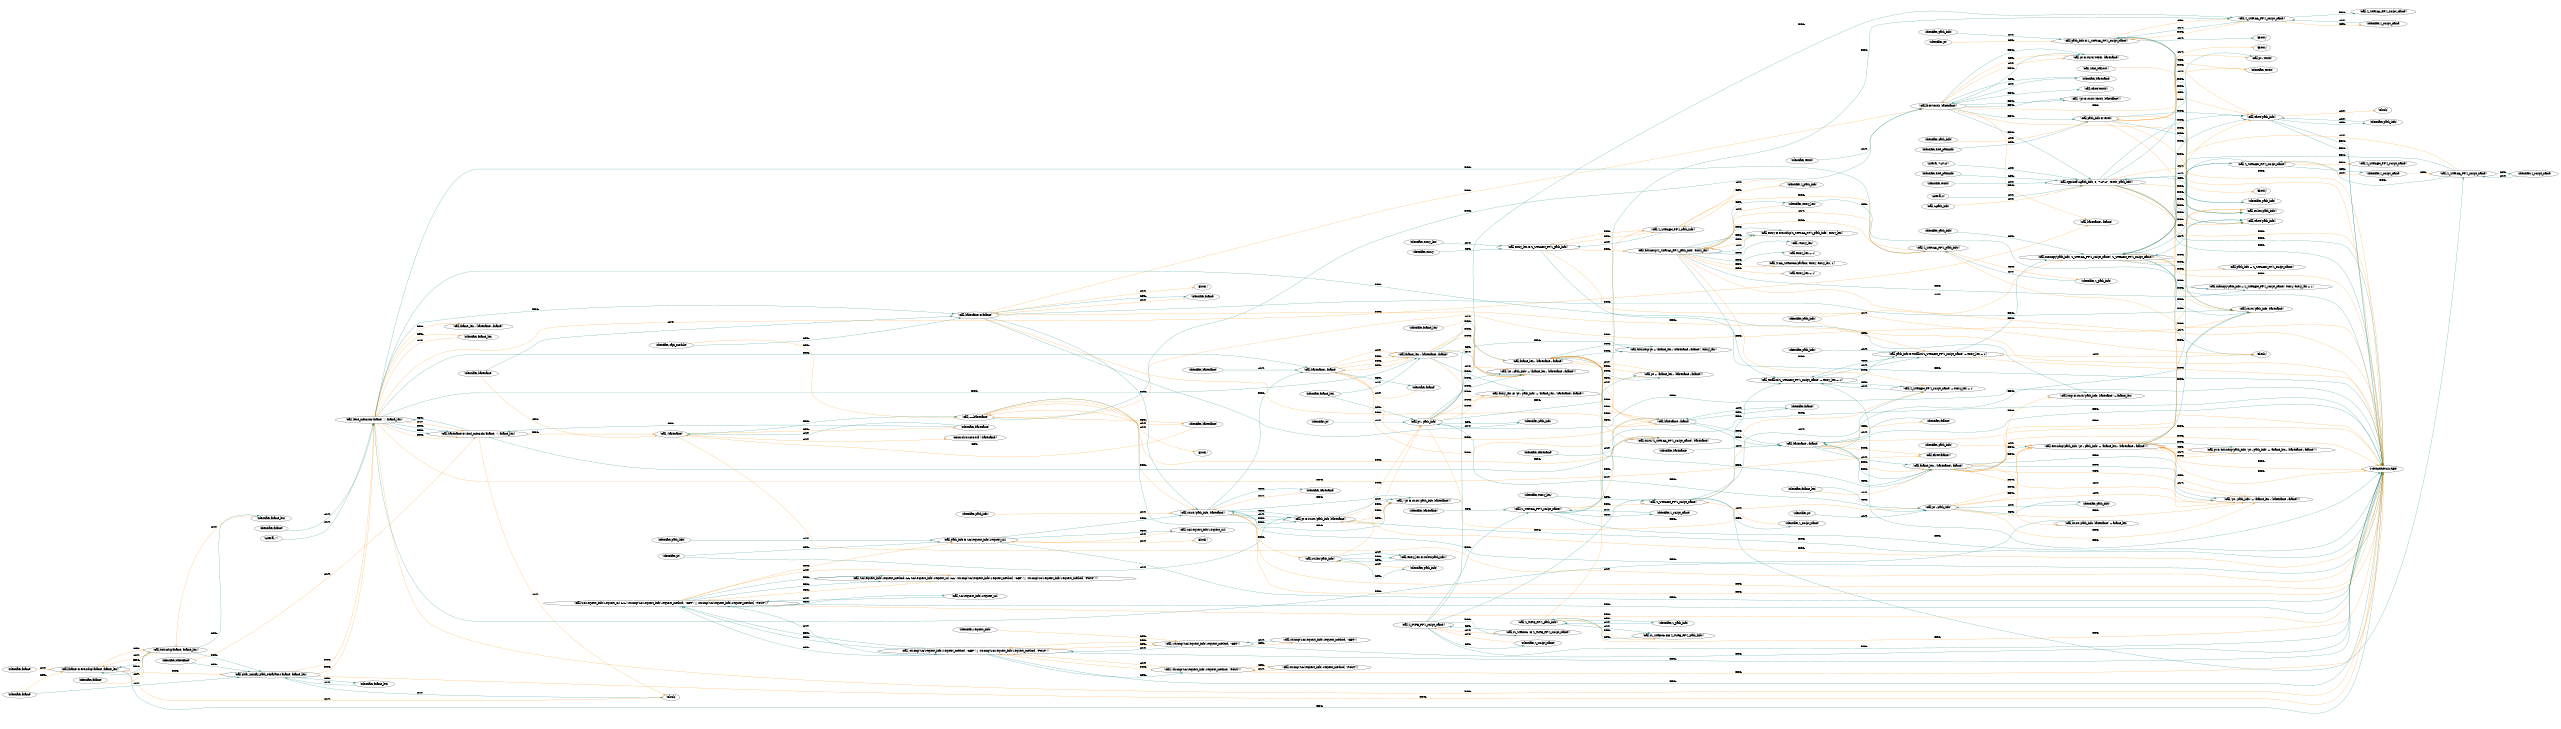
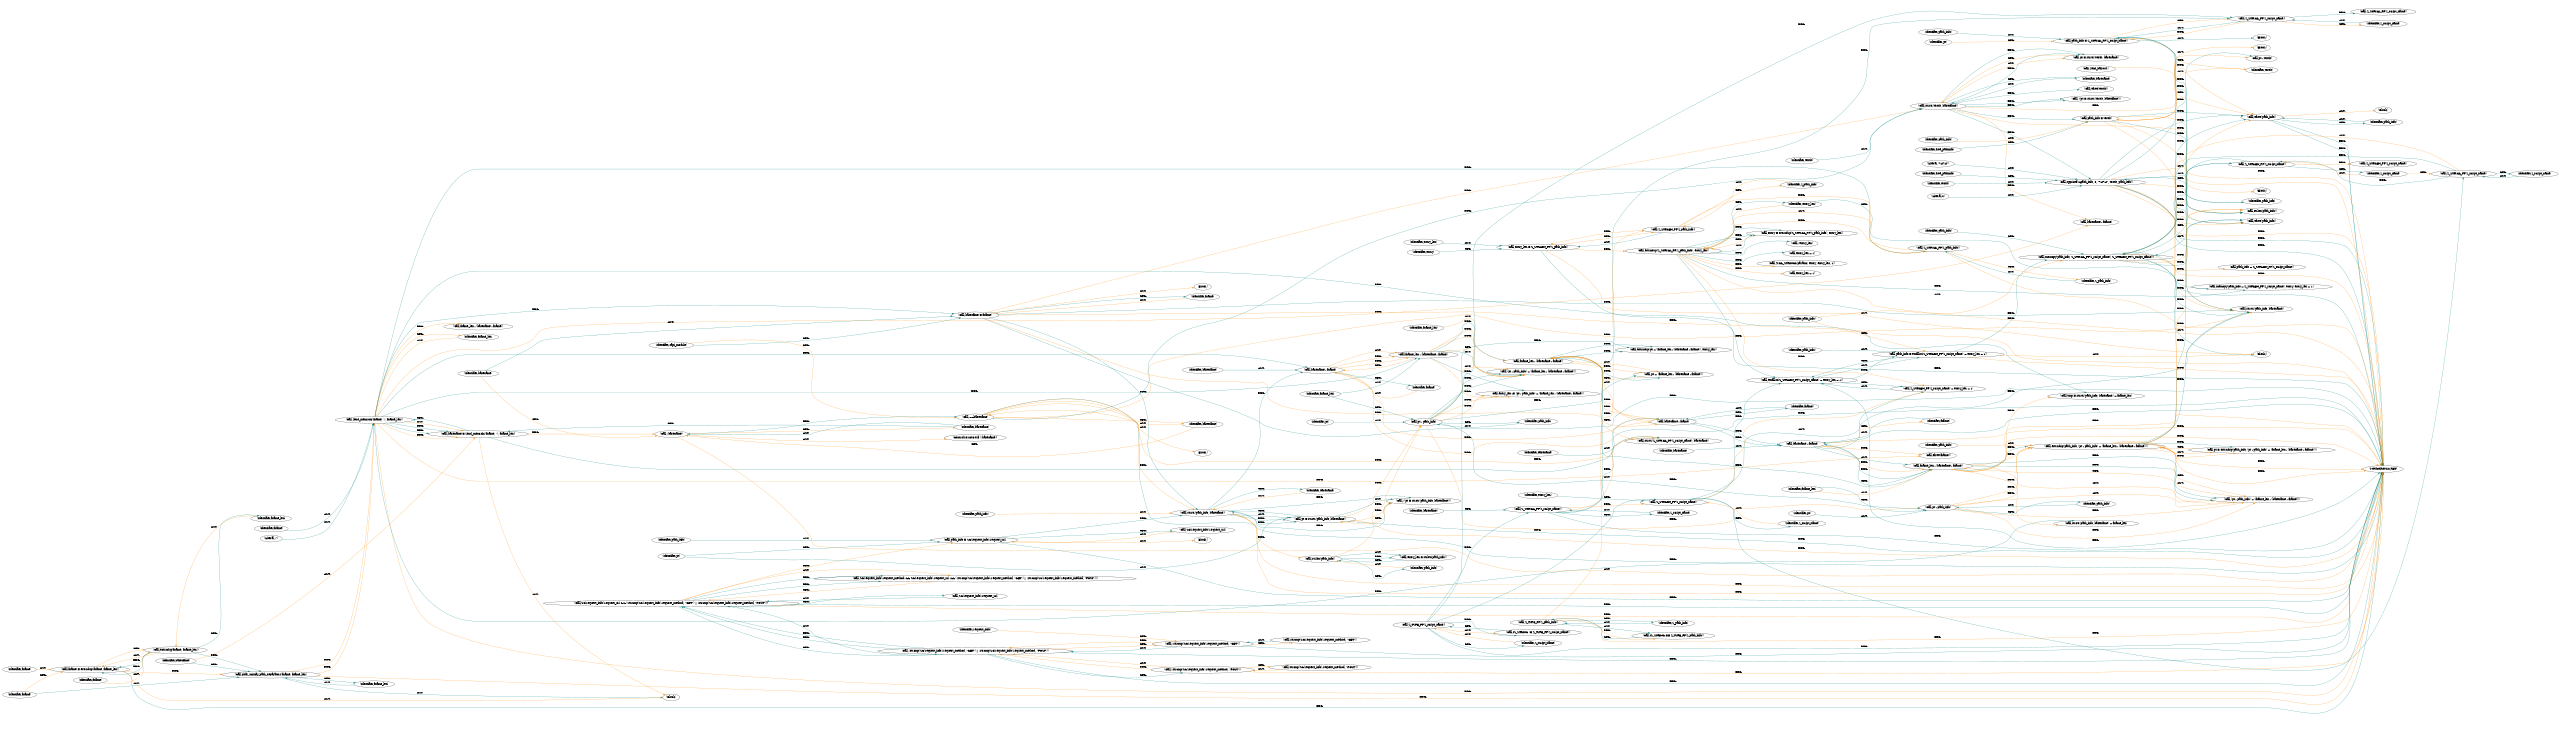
(1938, 106) -> (1938, 106)
(1938, 207) -> none
